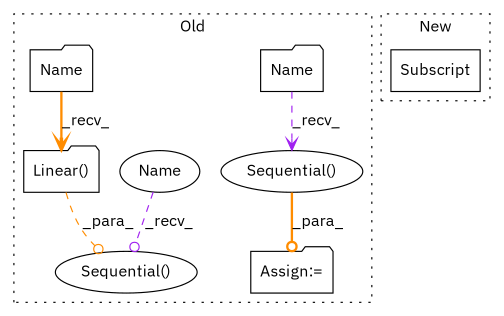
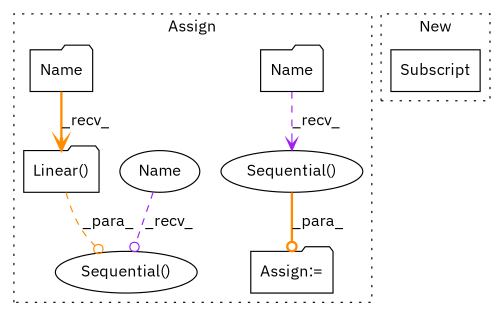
(193, 27) -> (193, 27)
